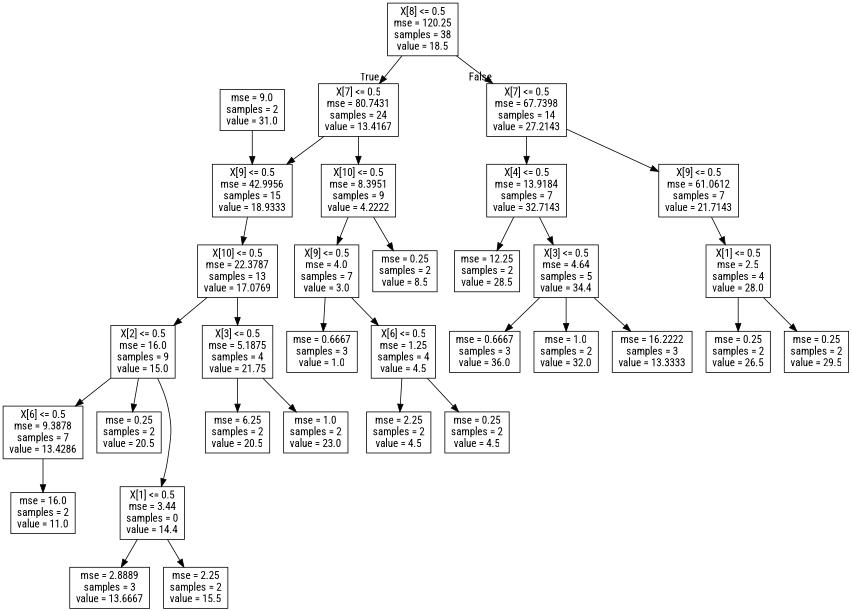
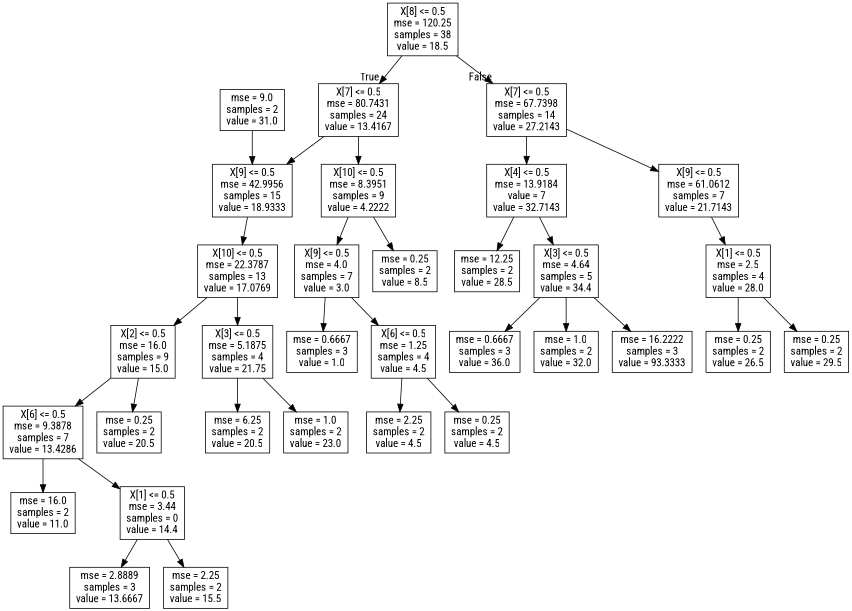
(527, 191) -> (527, 191)
(652, 352) -> (652, 352)
(171, 428) -> (96, 472)
